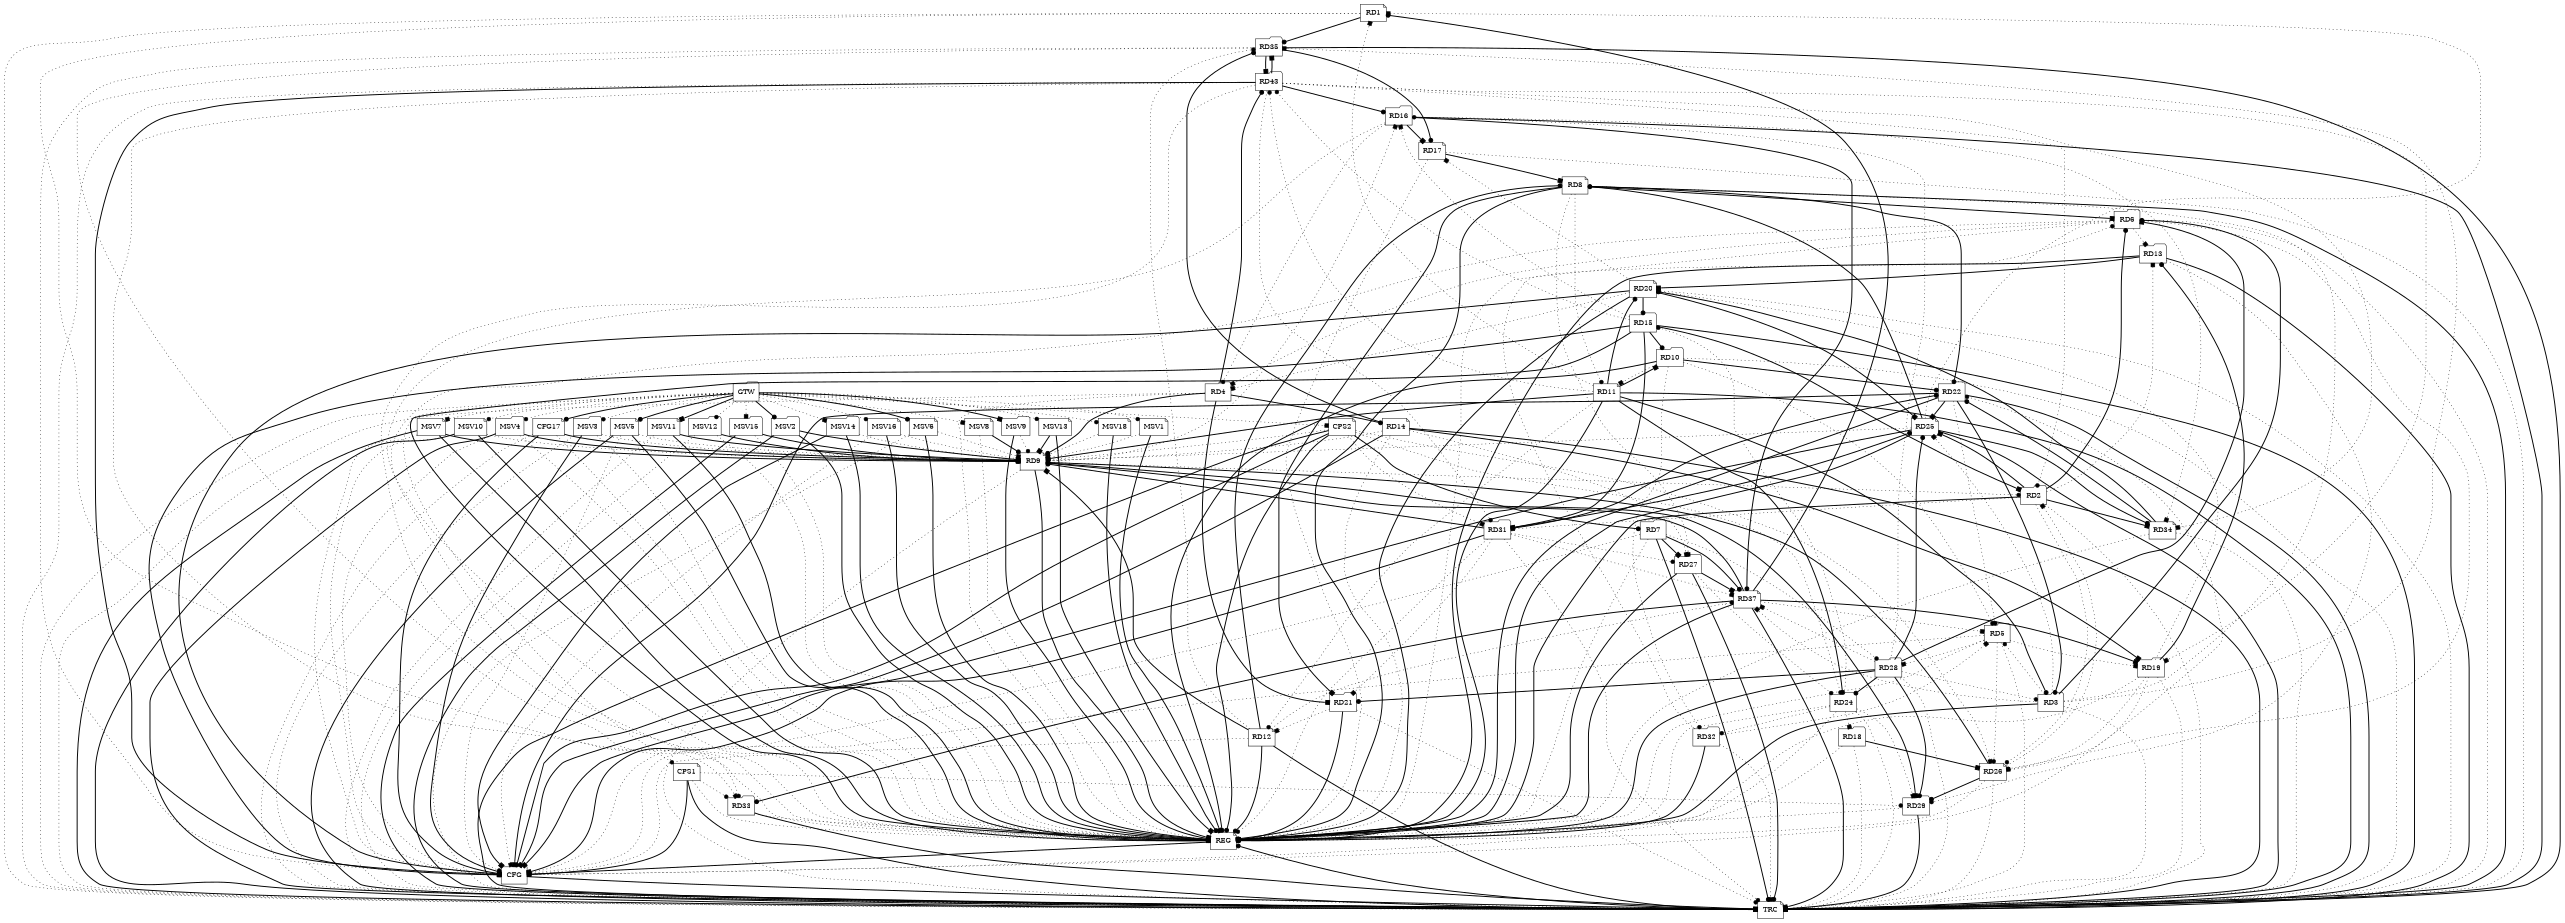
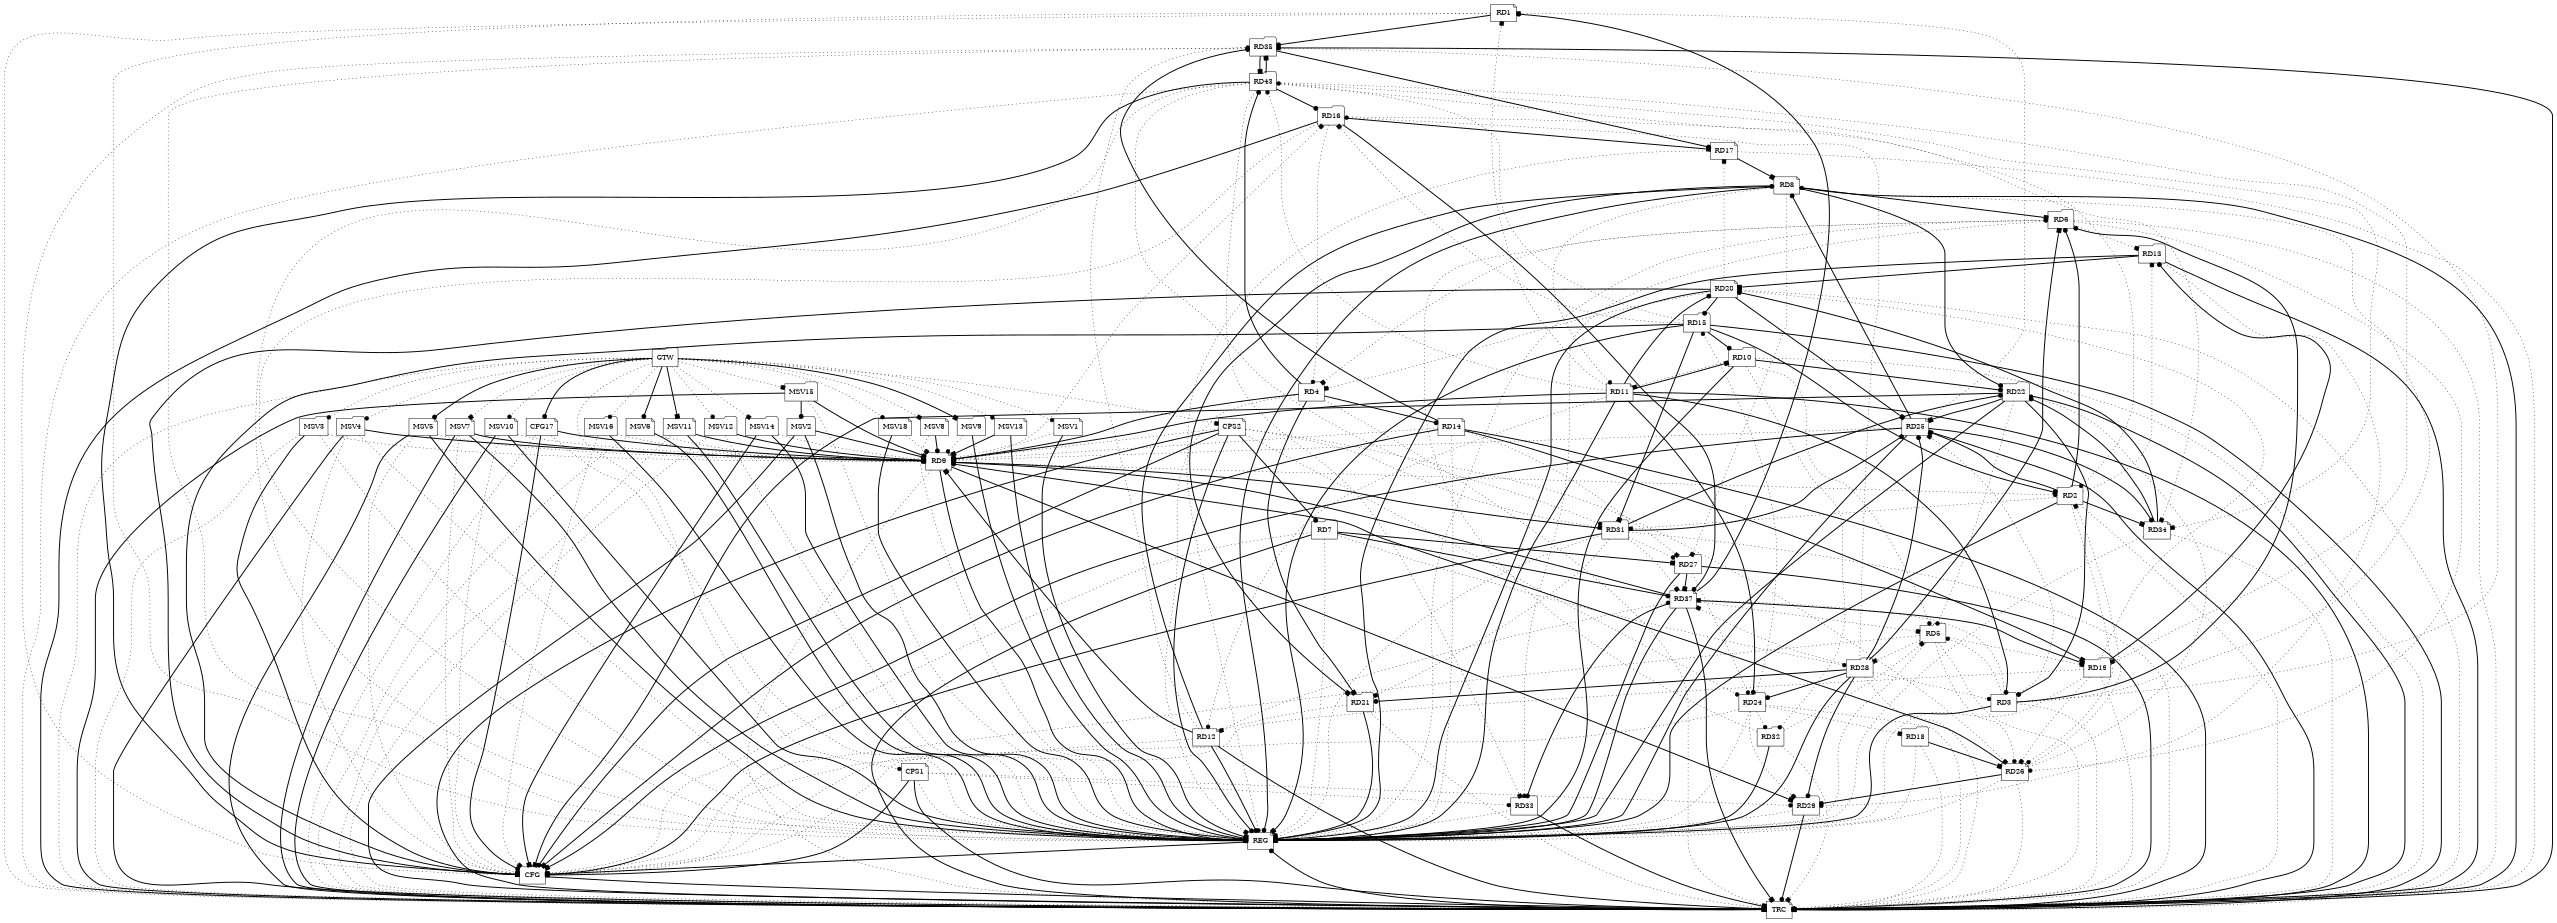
(764, 408) -> (801, 408)
(884, 427) -> (601, 427)
